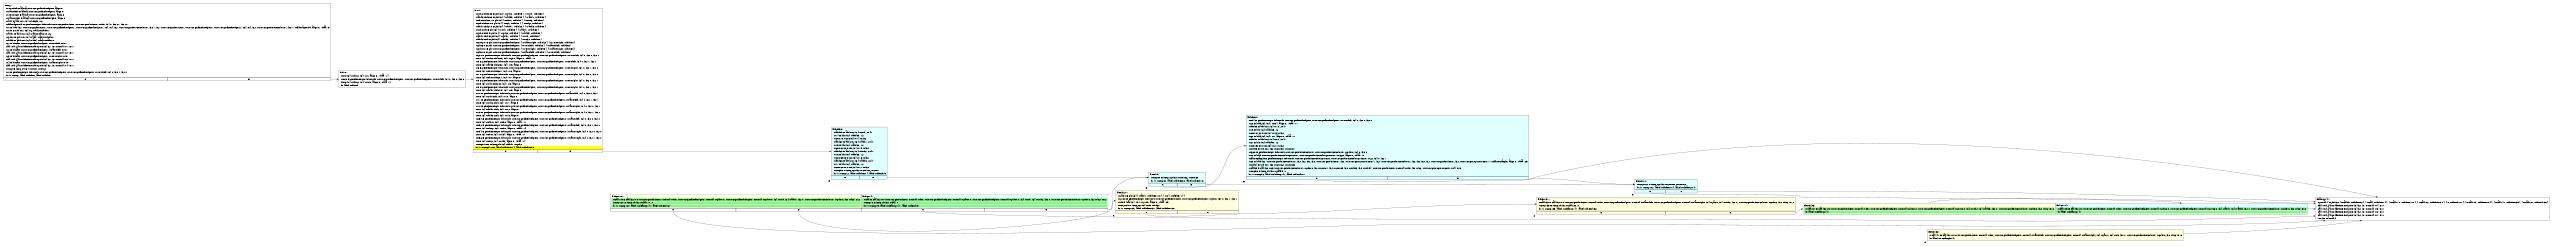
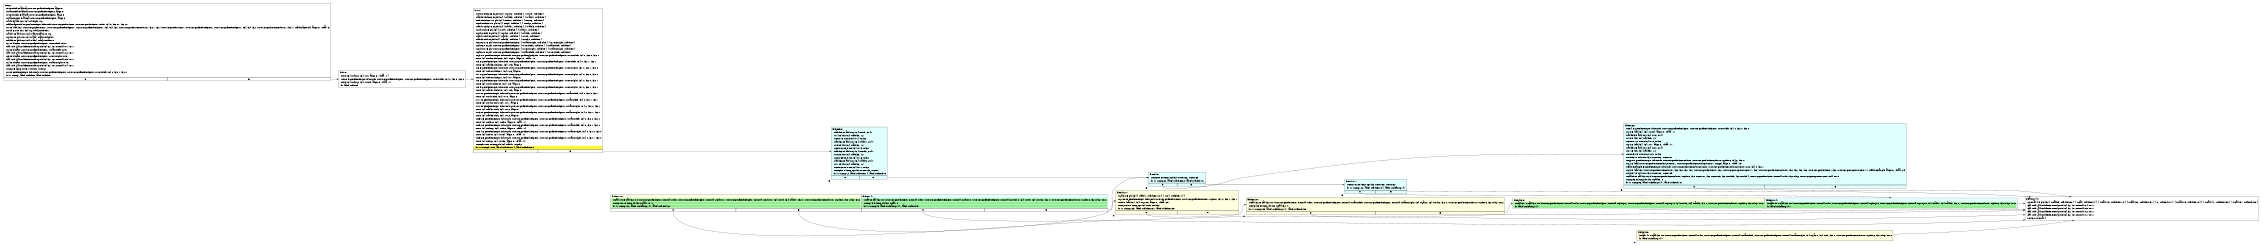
(1581, 181) -> none
none -> (1667, 214)
(1942, 238) -> (1650, 239)
